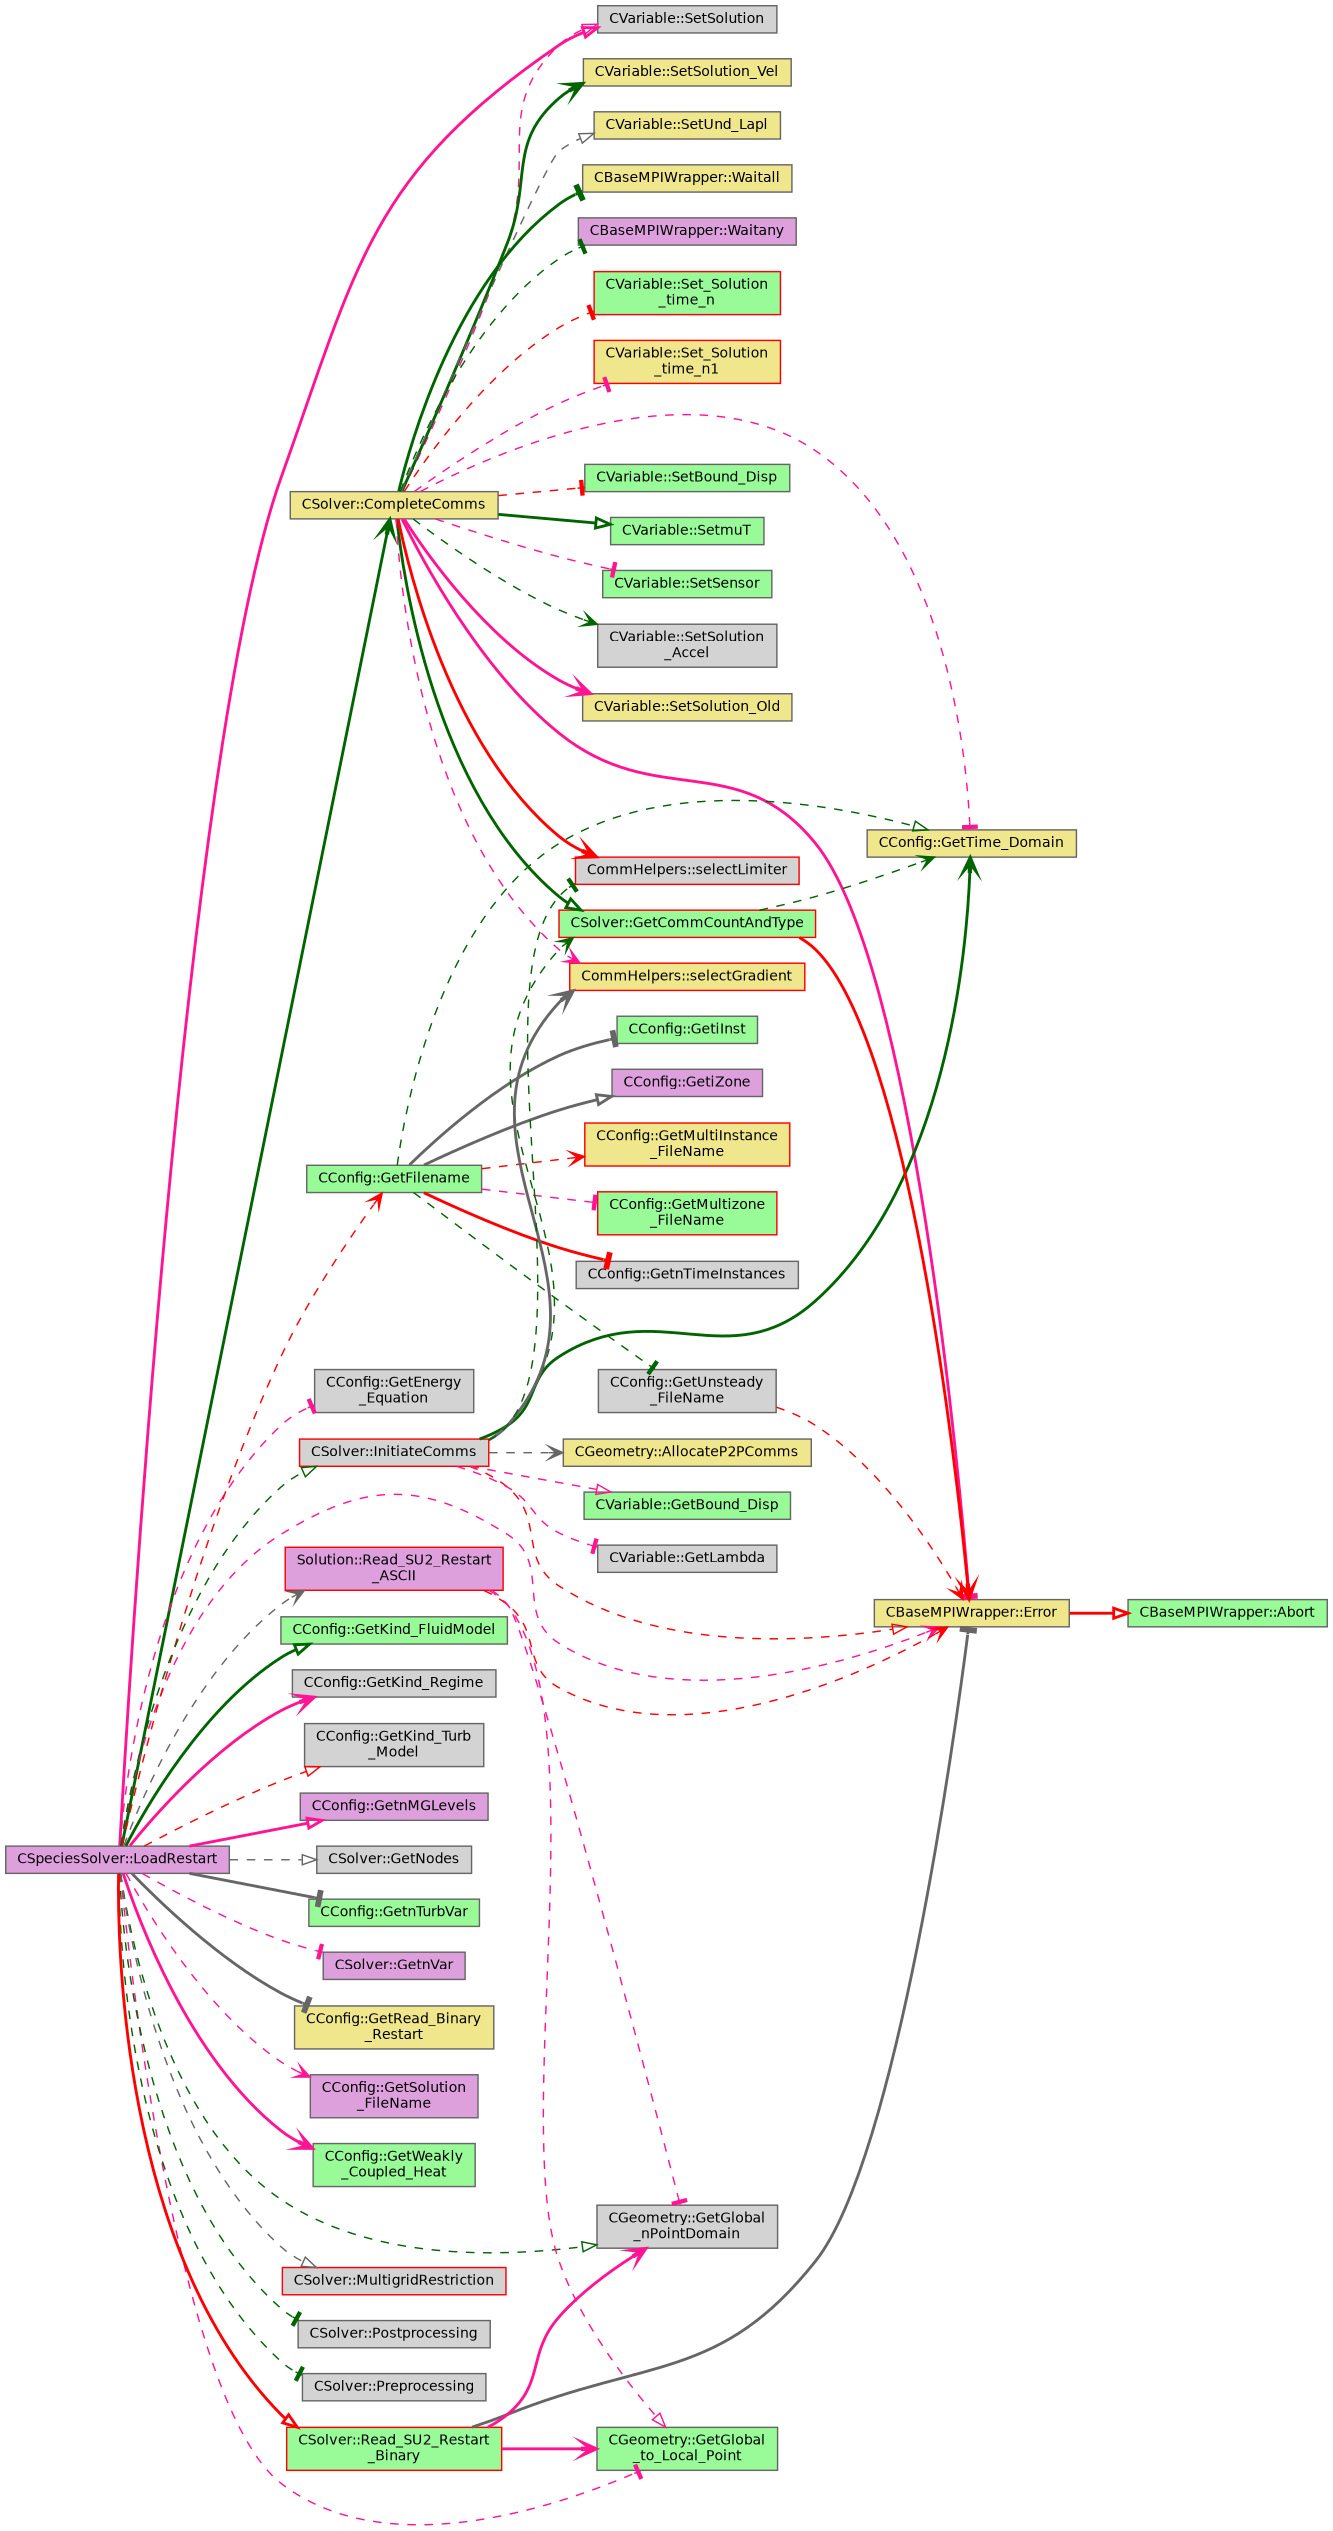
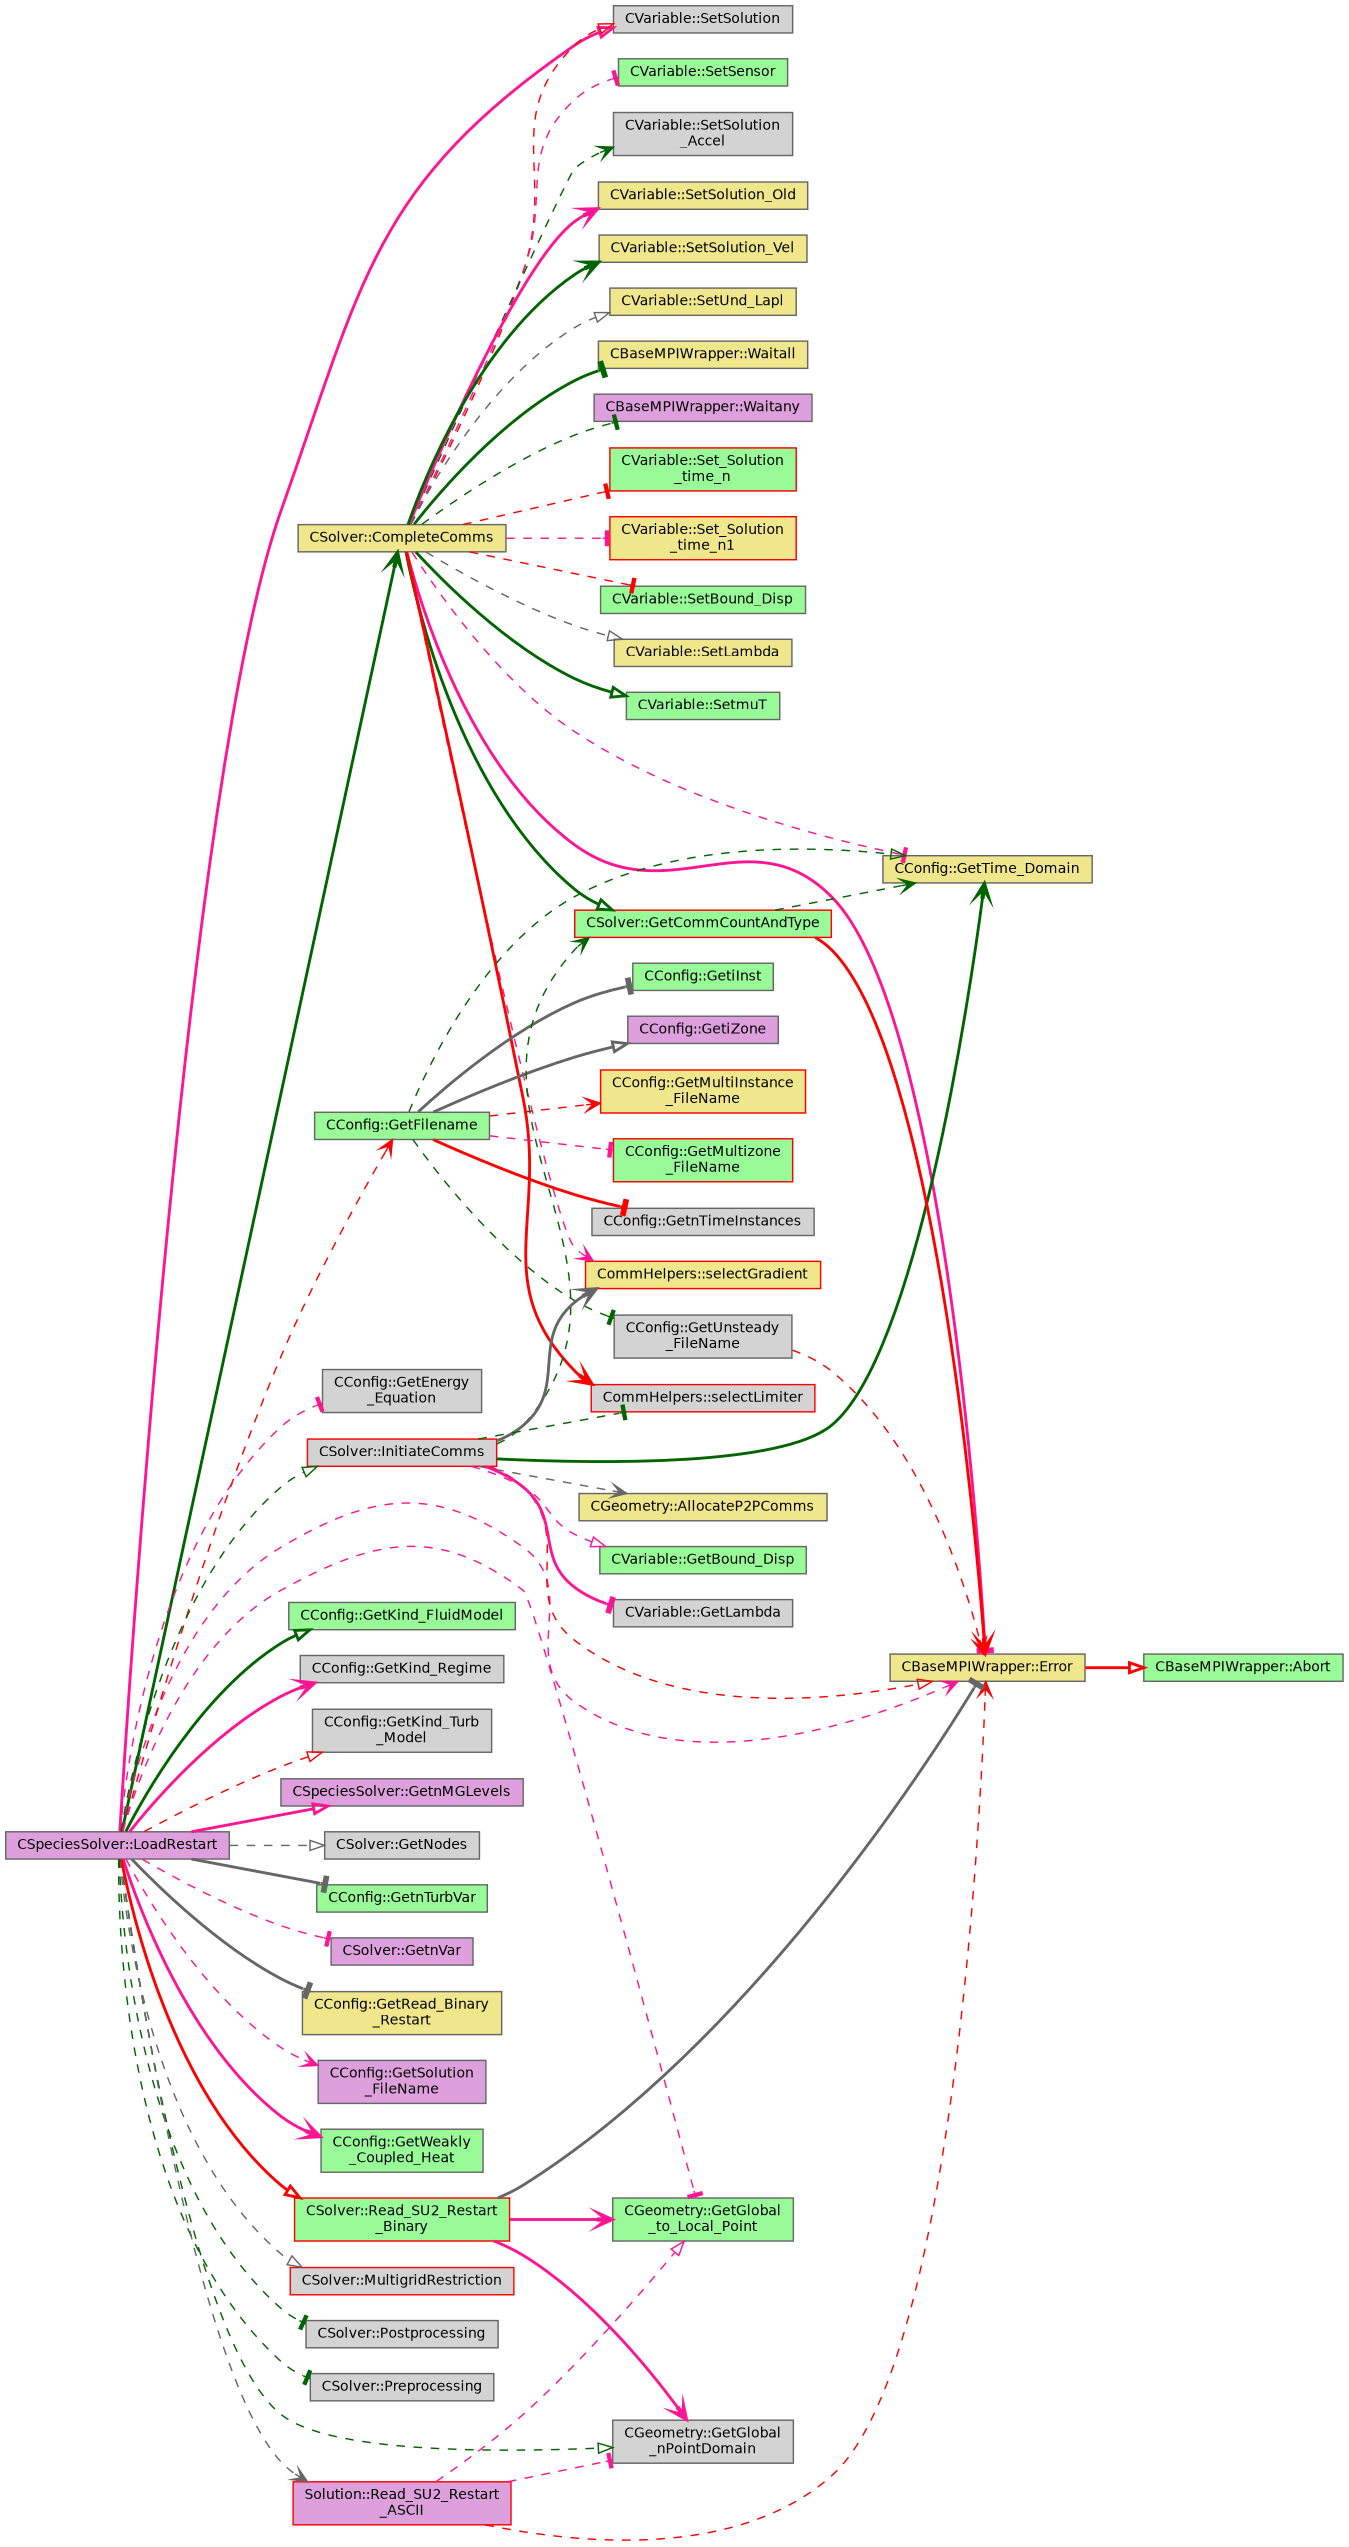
(520, 132) -> (534, 140)
none -> (703, 653)
(536, 1514) -> (557, 1566)
(394, 1807) -> (402, 1792)
